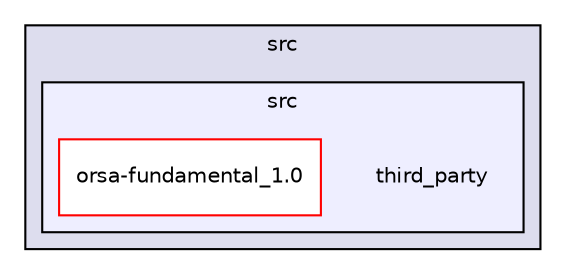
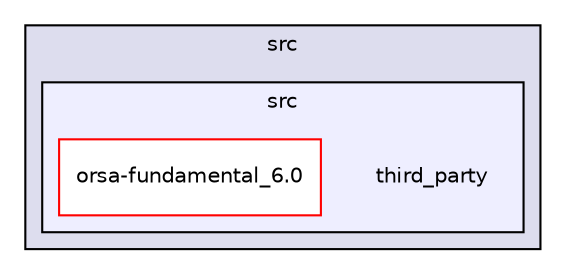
(190, 177) -> (190, 177)
